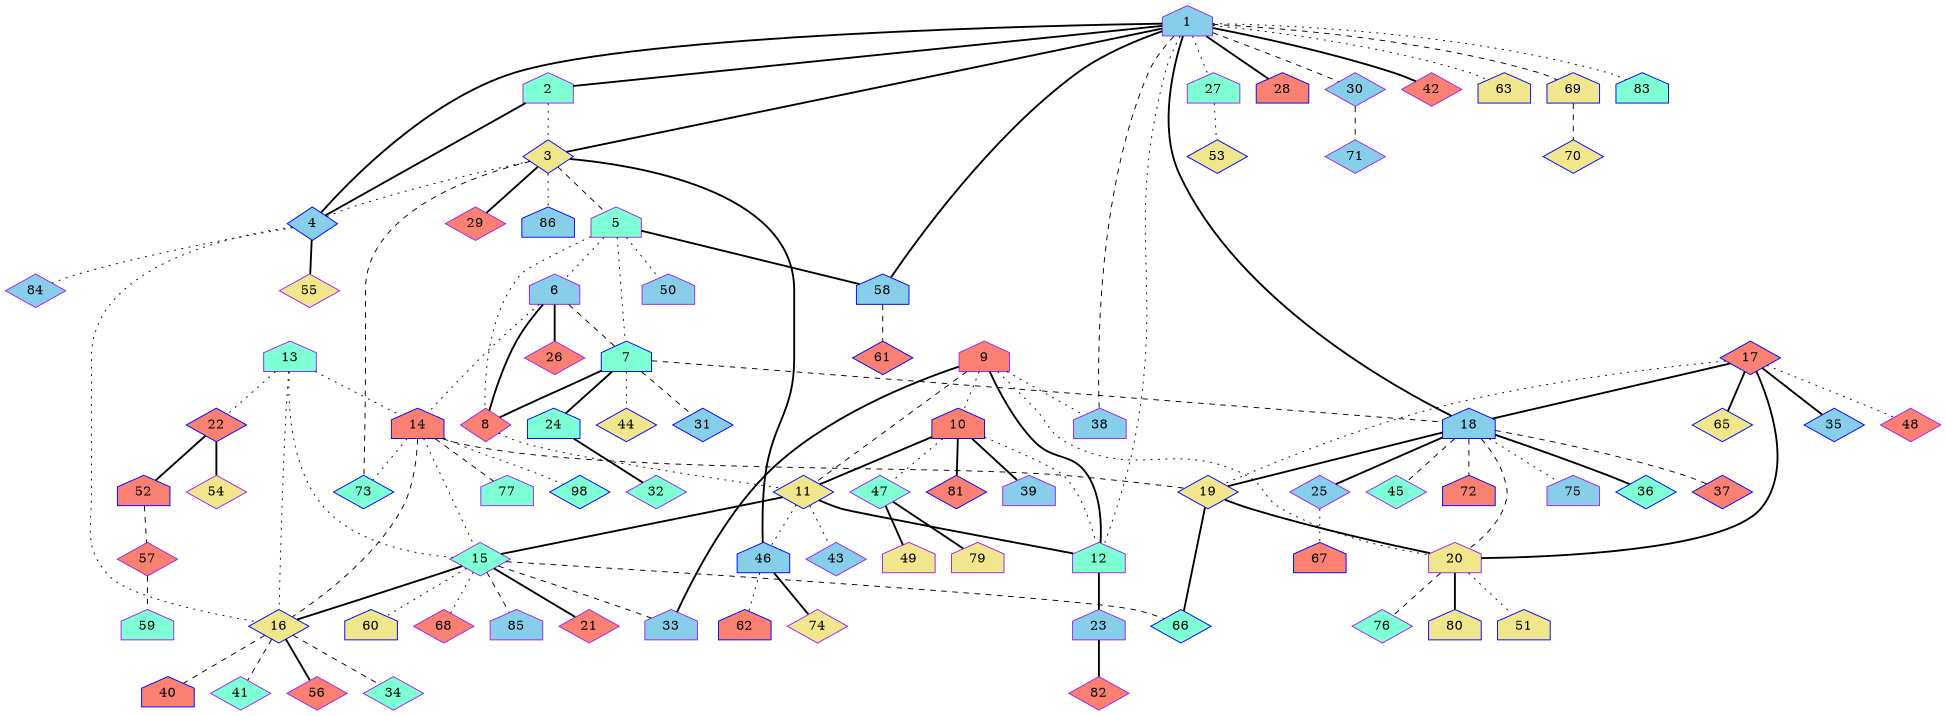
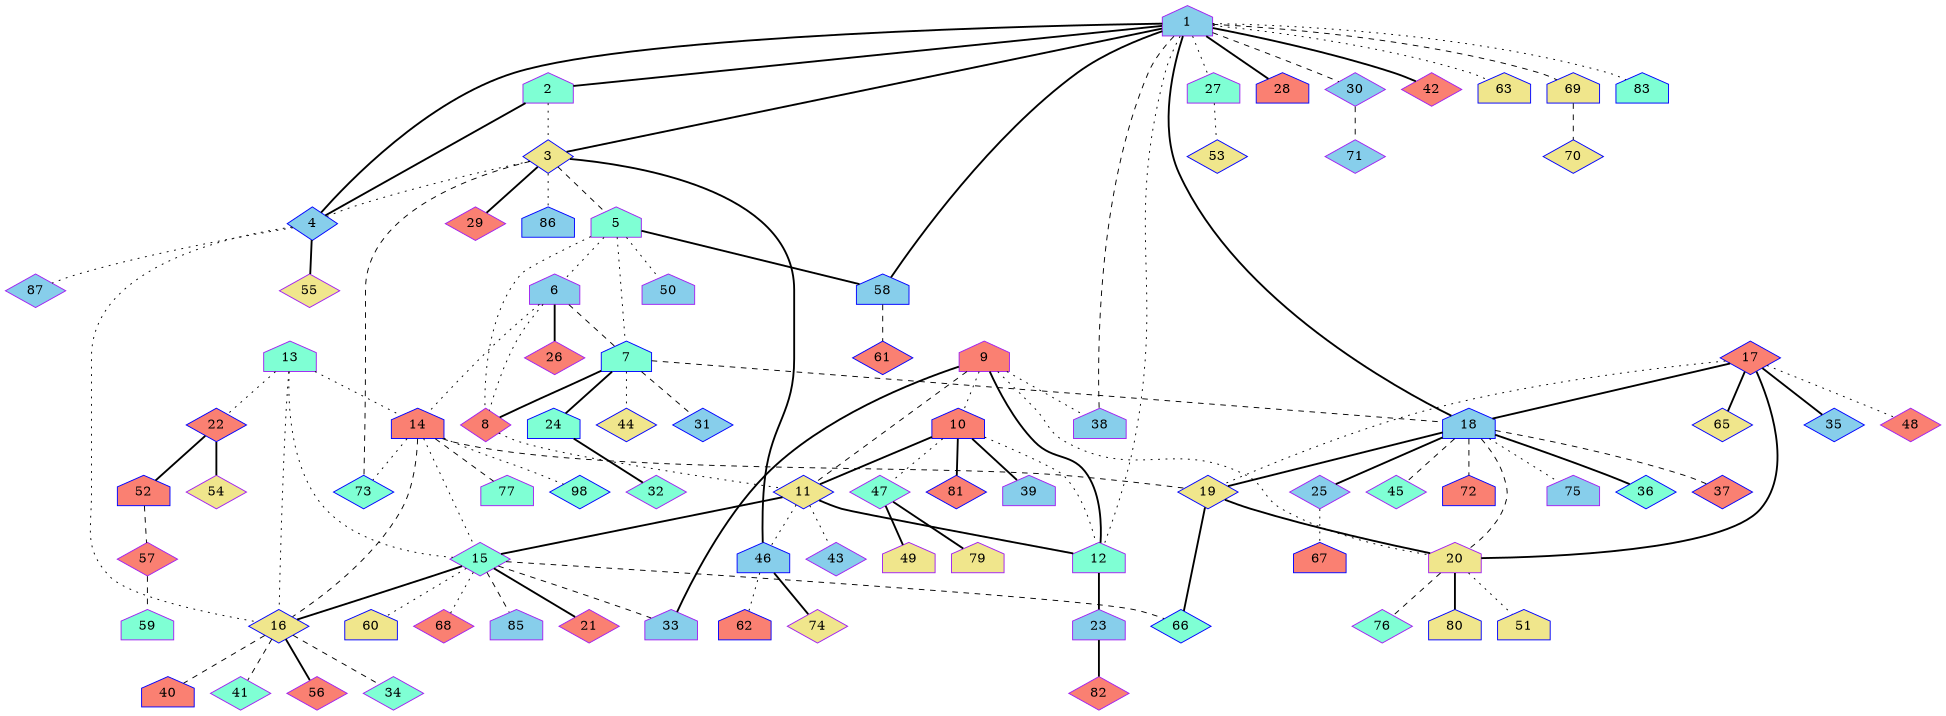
(36, 291) -> (36, 291)
(510, 354) -> (510, 354)
